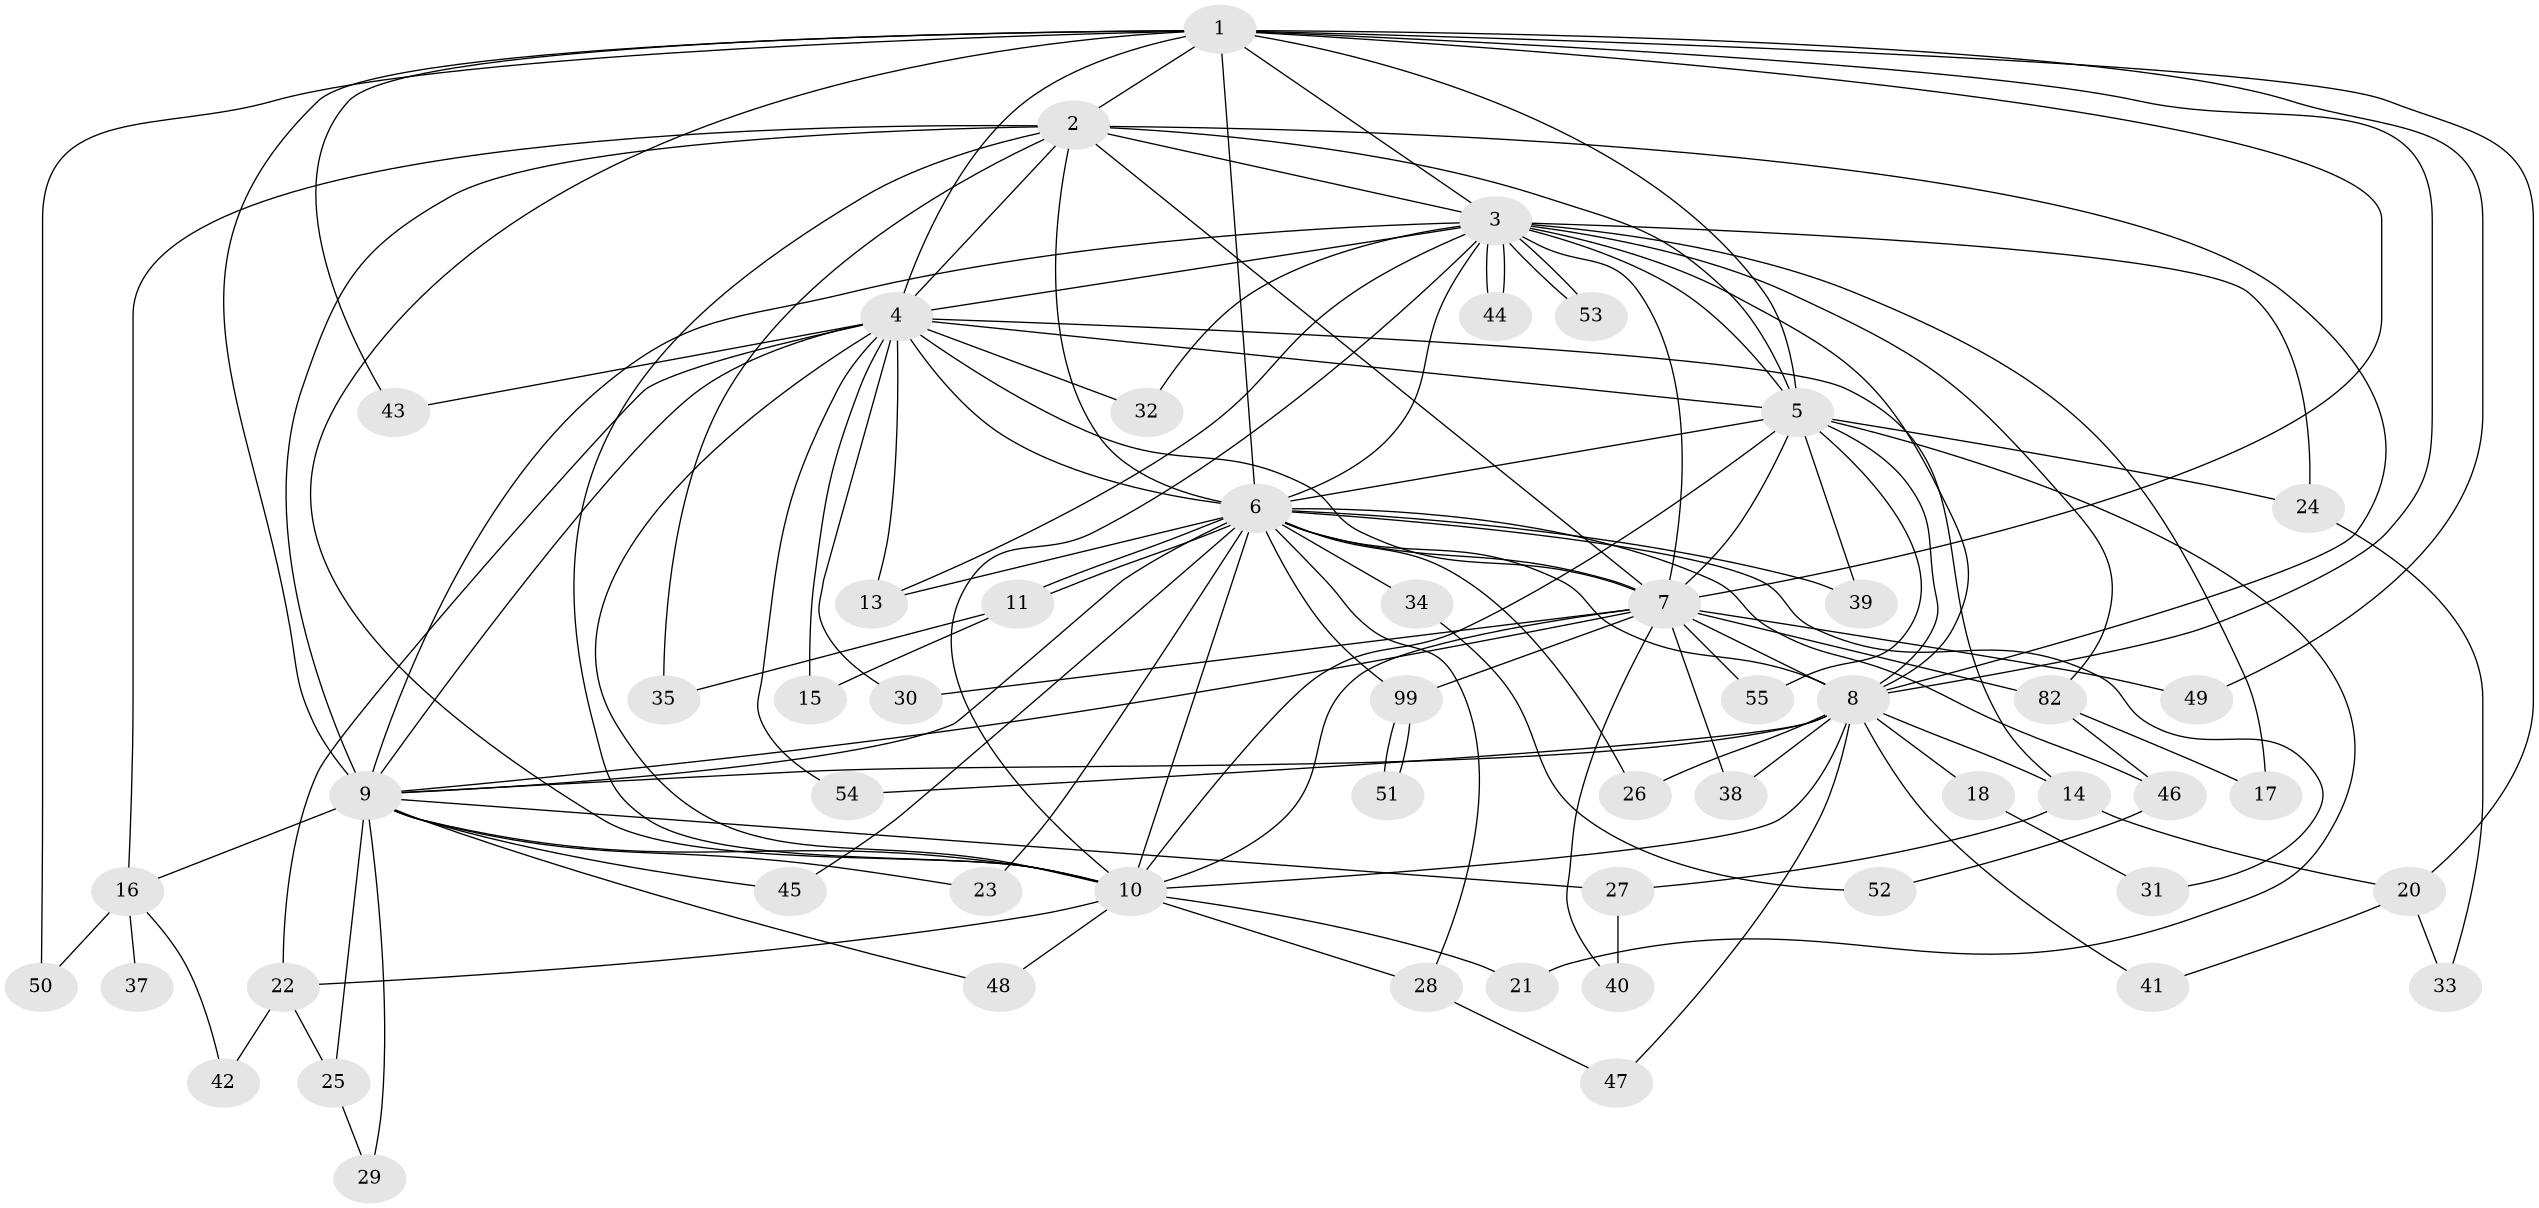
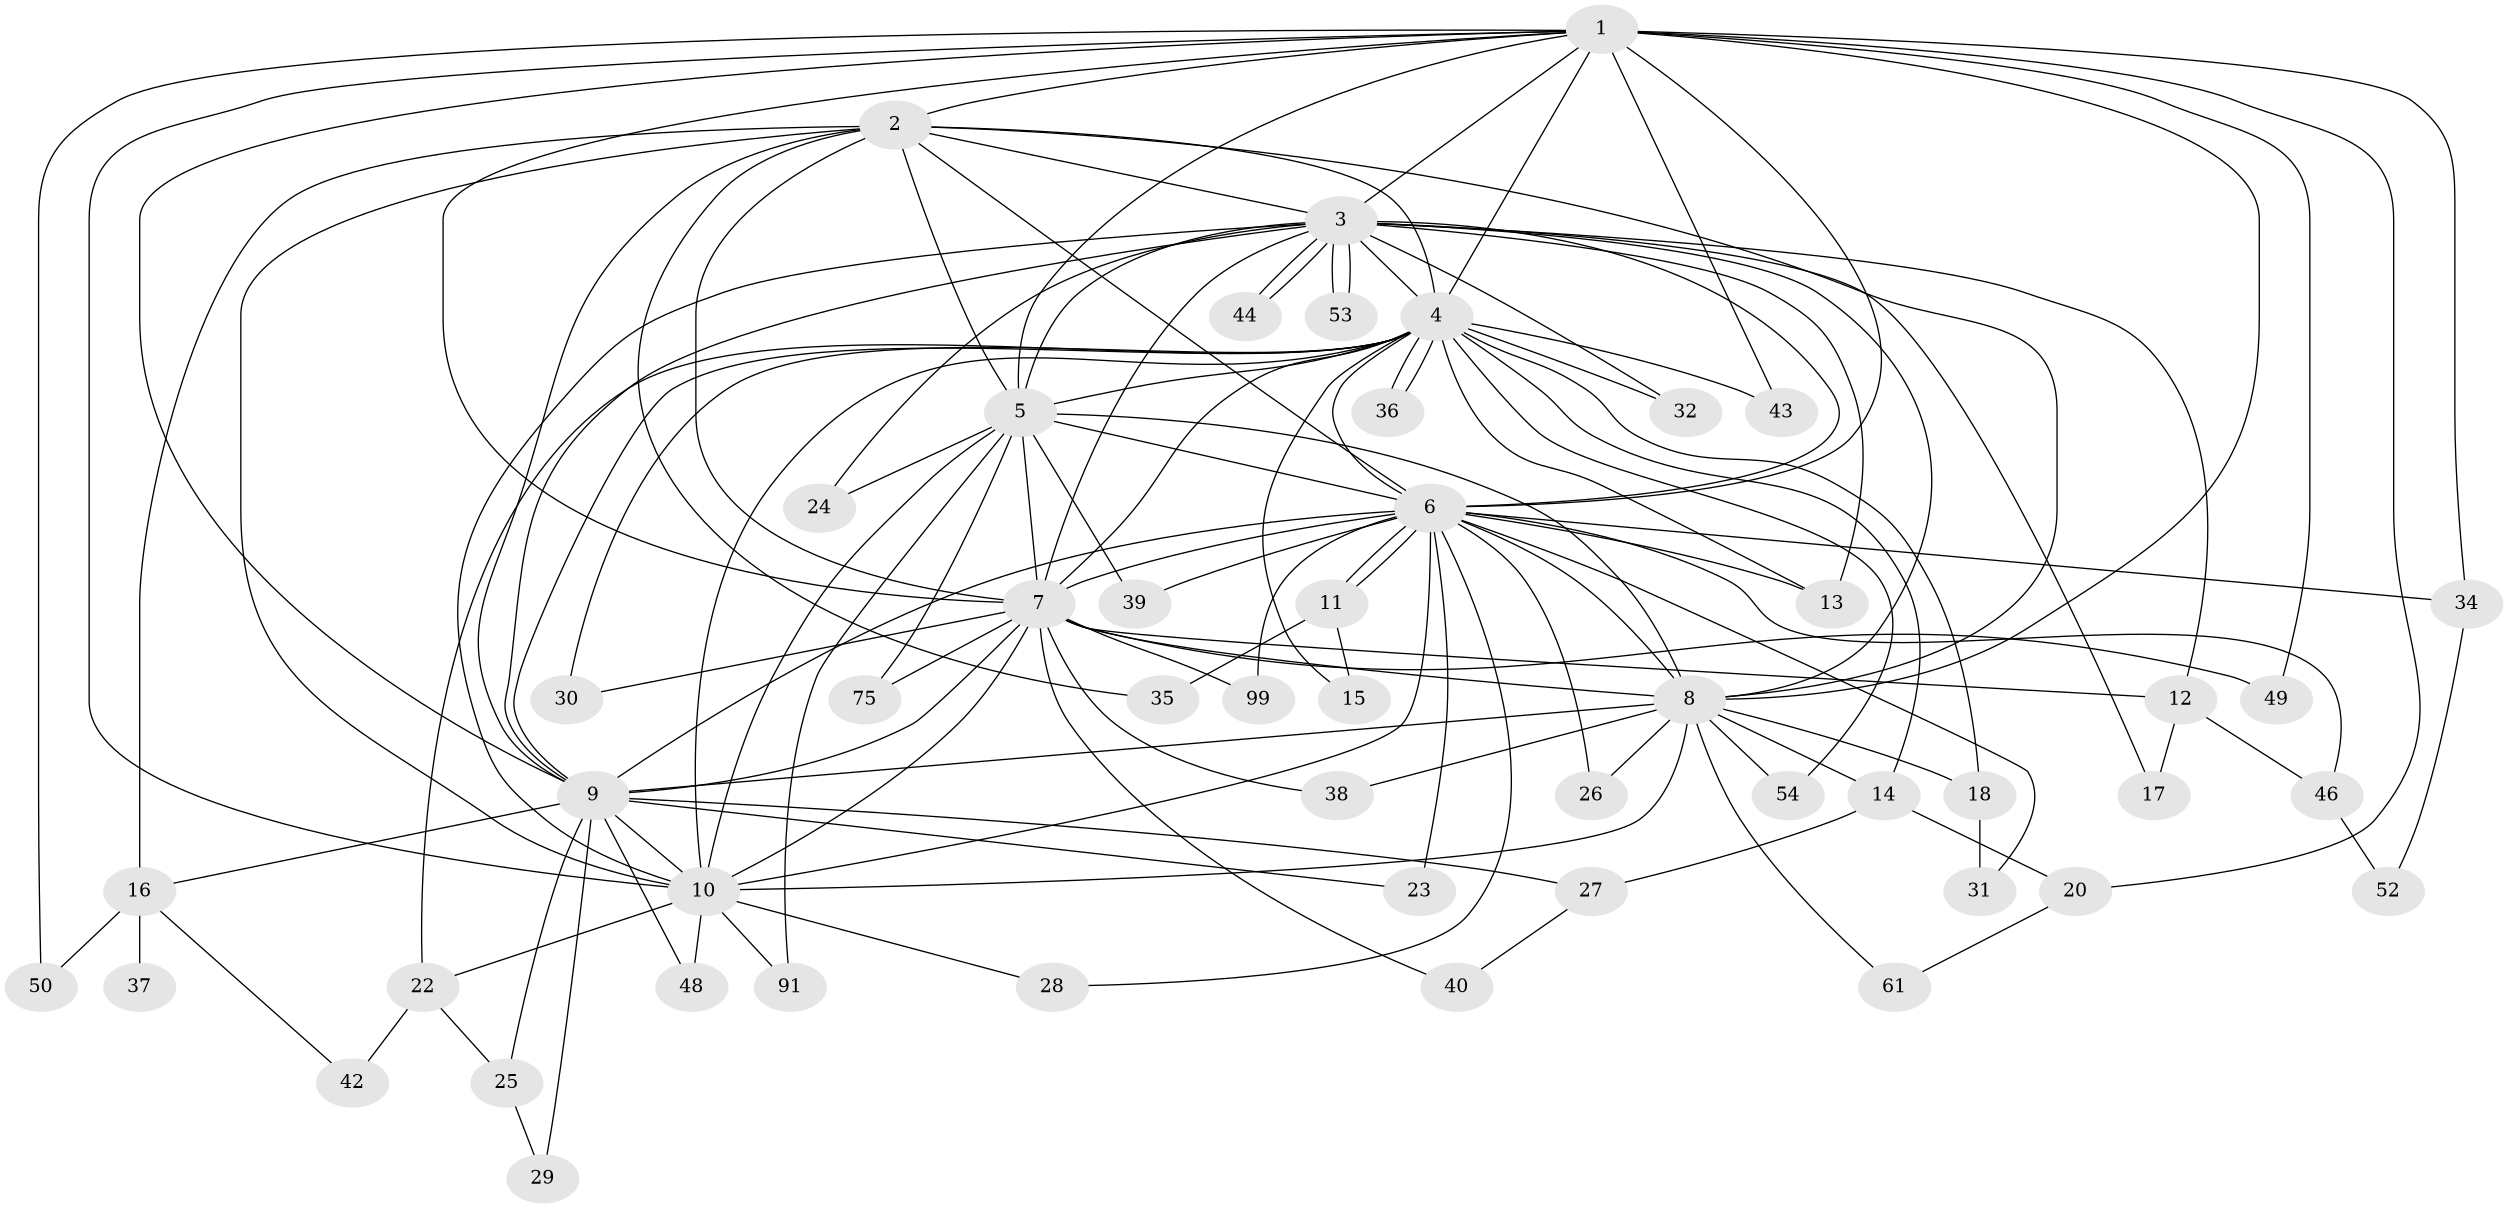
none -> (2273, 69)
none -> (1388, 412)
none -> (1819, 476)
(1758, 700) -> (865, 700)
(2050, 700) -> (2181, 700)
(1388, 796) -> none
(790, 891) -> none
(1522, 987) -> (790, 987)
(2153, 987) -> (1895, 987)
(2446, 987) -> none
(1617, 1083) -> none
